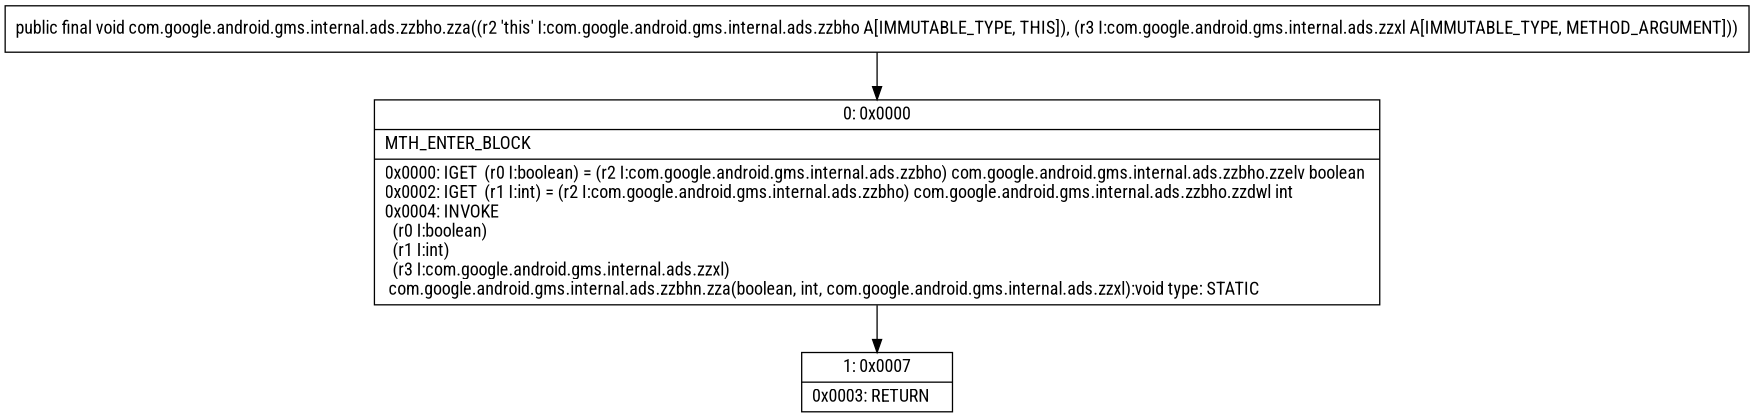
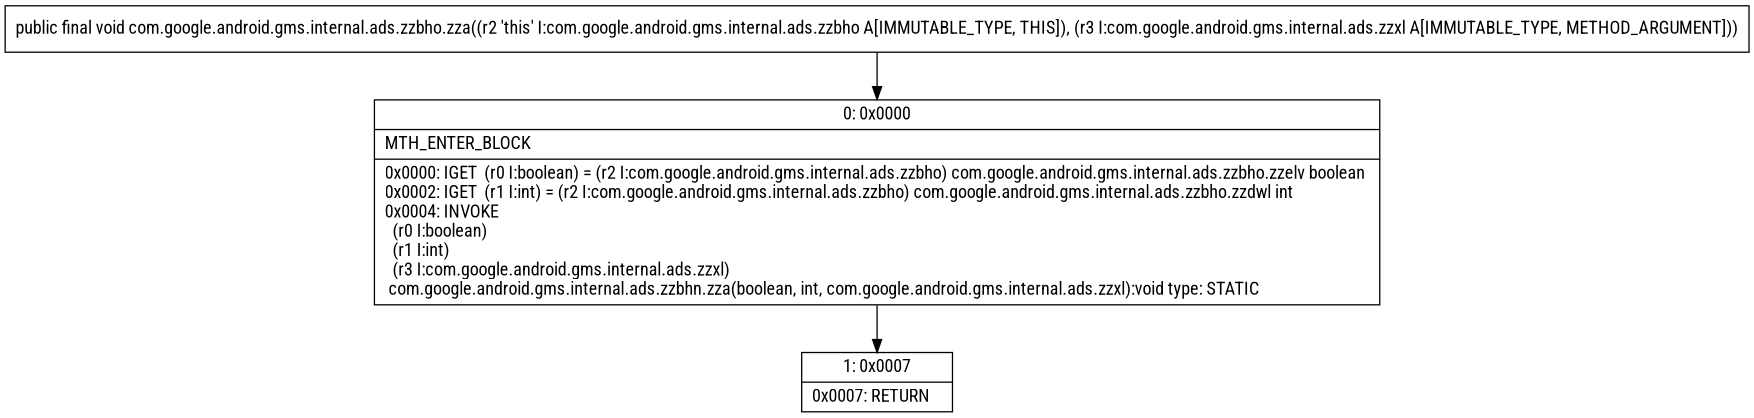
(877, 396) -> (877, 396)
